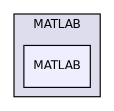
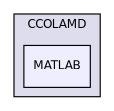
(57, 25) -> (57, 25)
